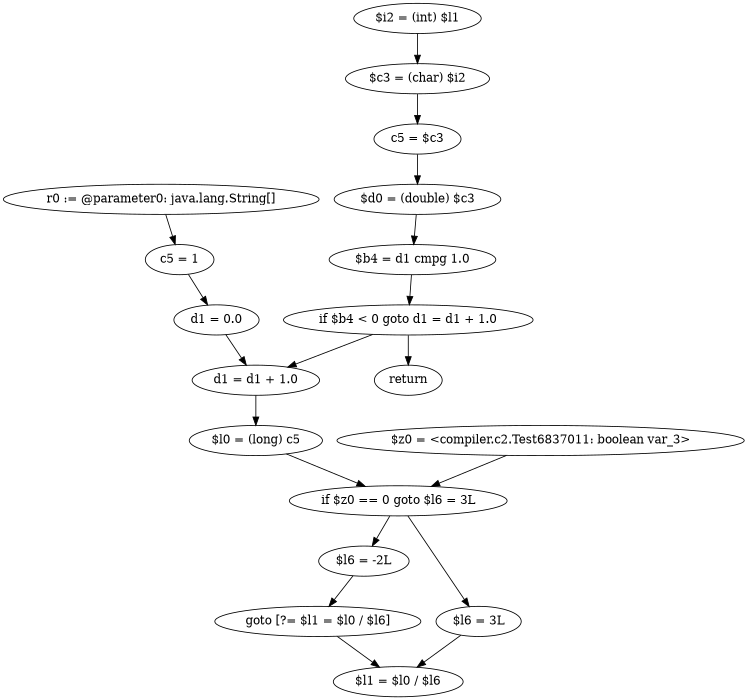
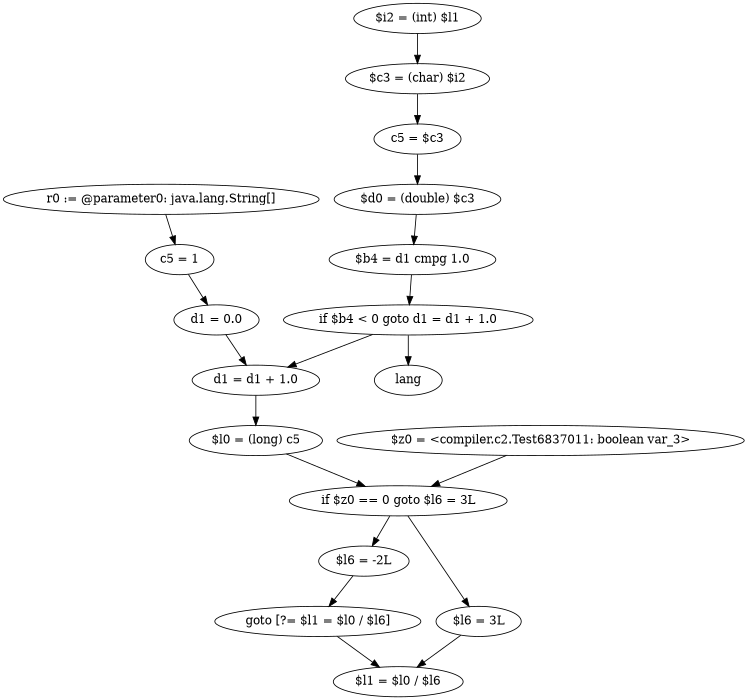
(408, 380) -> (408, 380)
